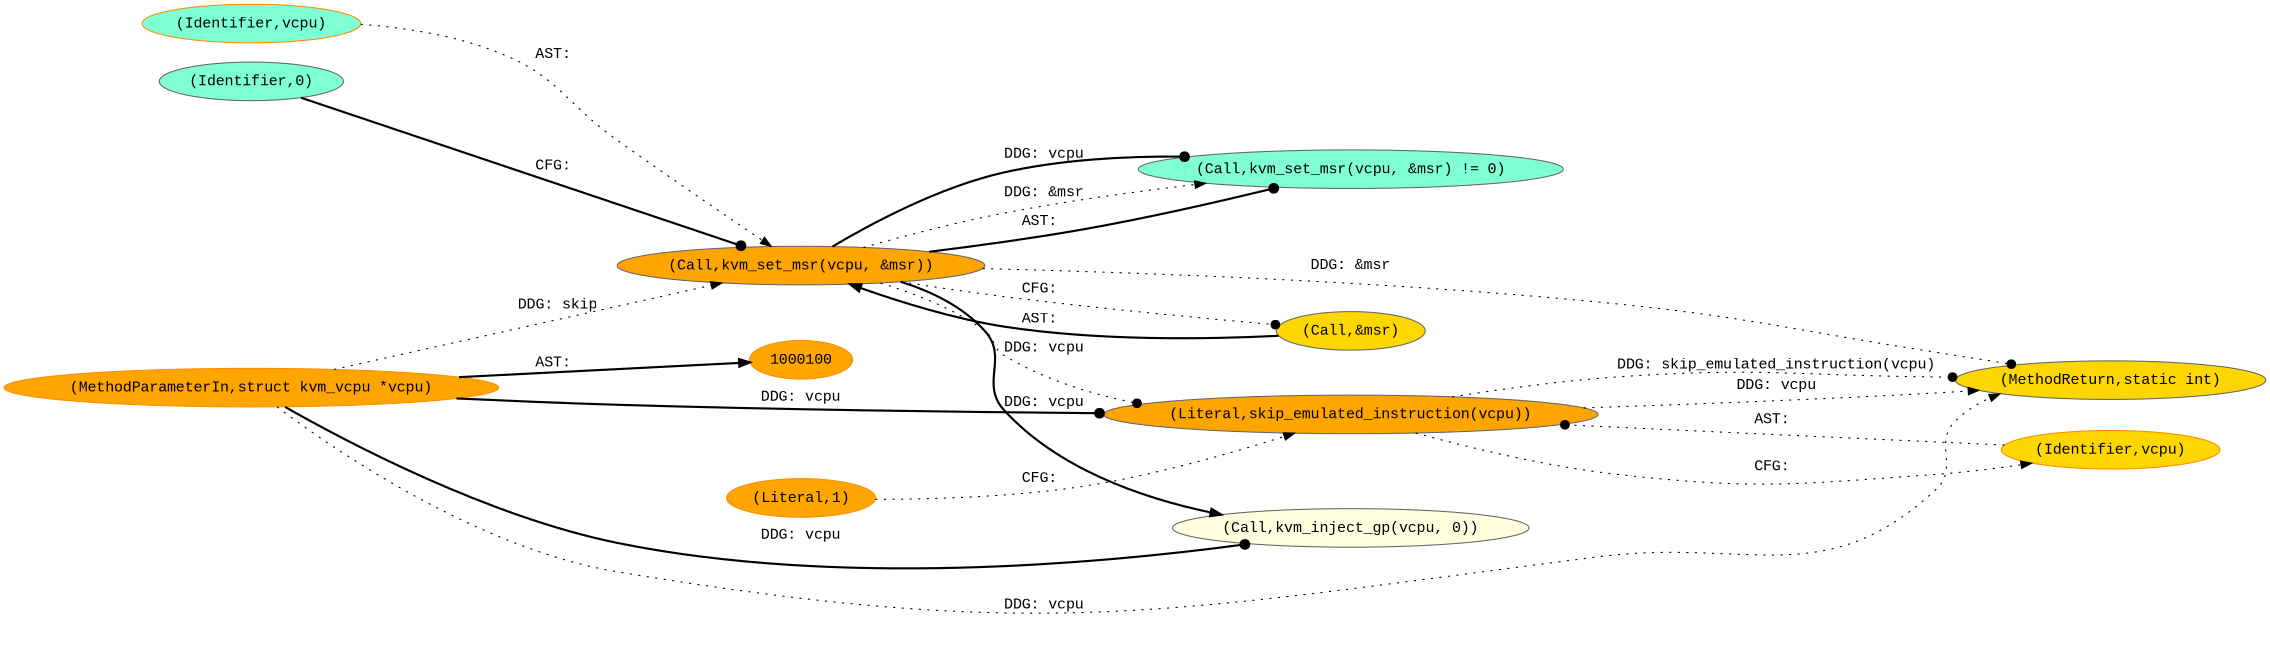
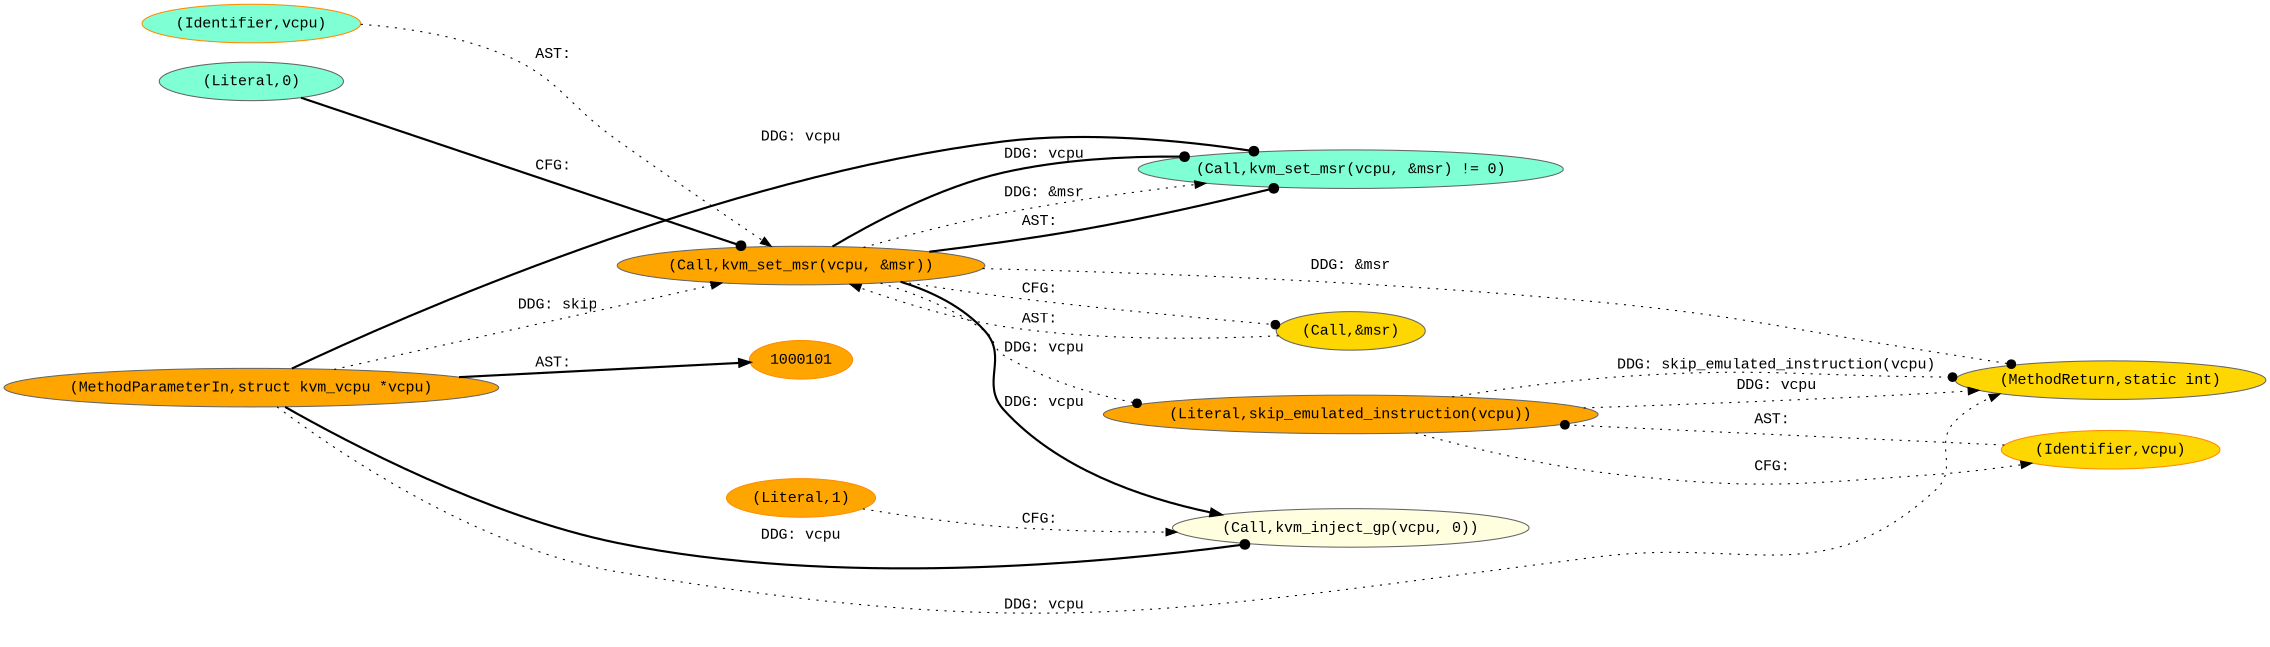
(251, 81) -> (251, 81)
(1067, 334) -> (1067, 334)
(801, 360) -> (801, 360)
(251, 388) -> (251, 388)
(776, 409) -> (758, 193)
(1083, 486) -> (1014, 528)
